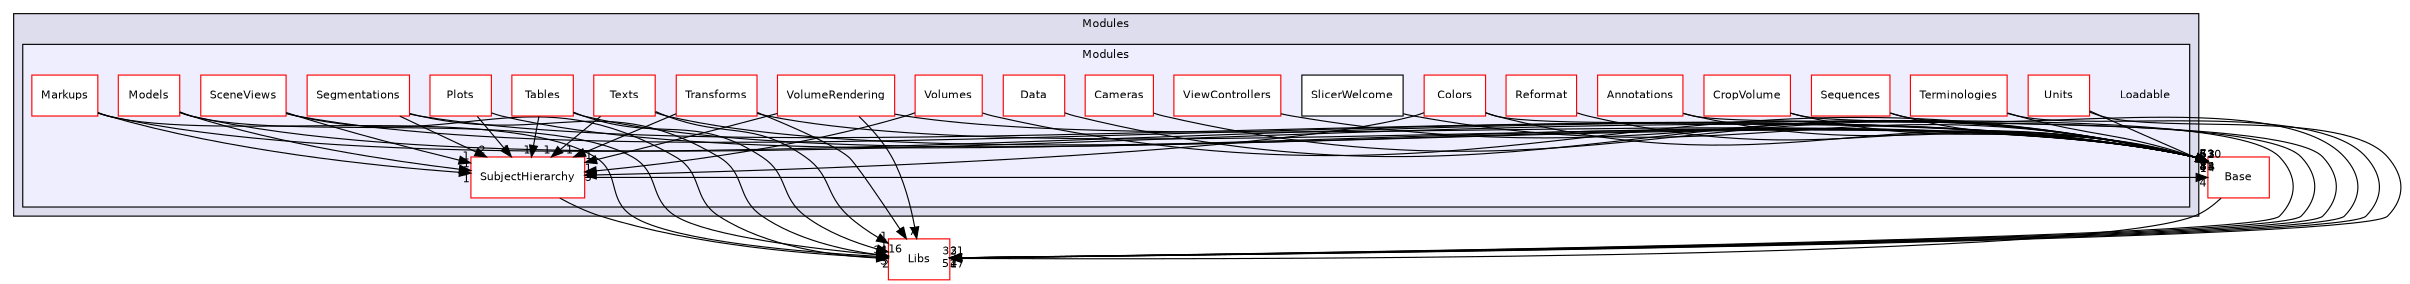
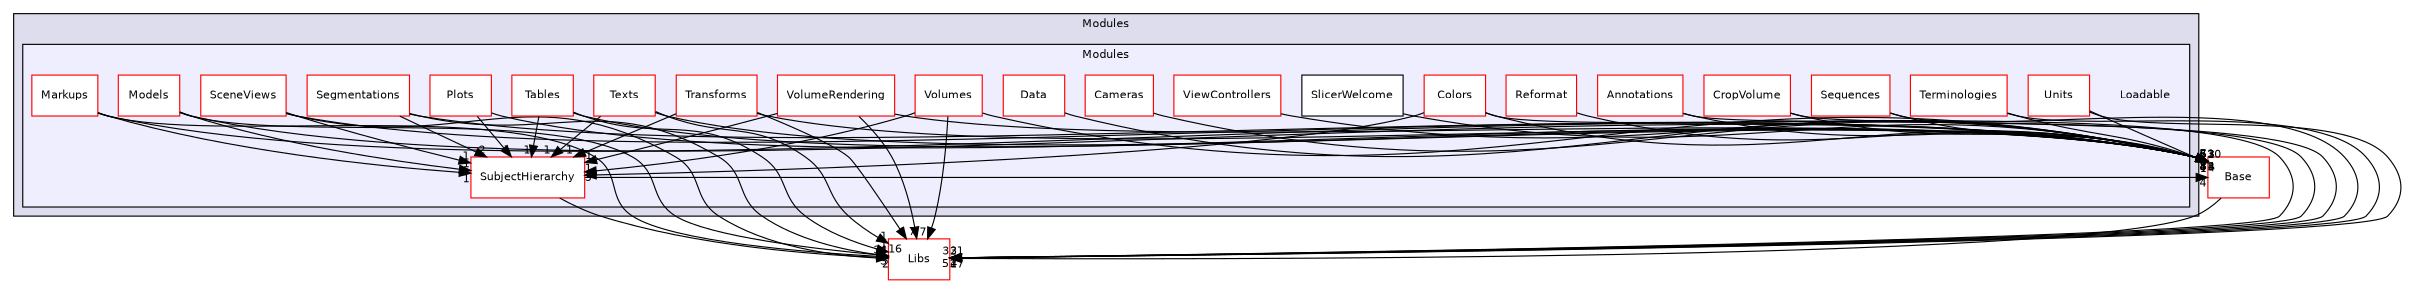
none -> (943, 170)
